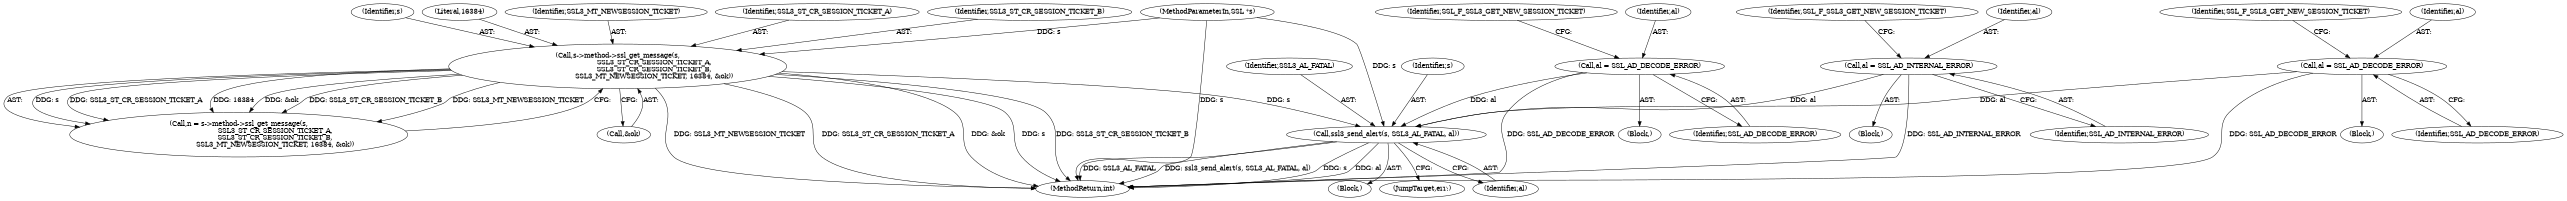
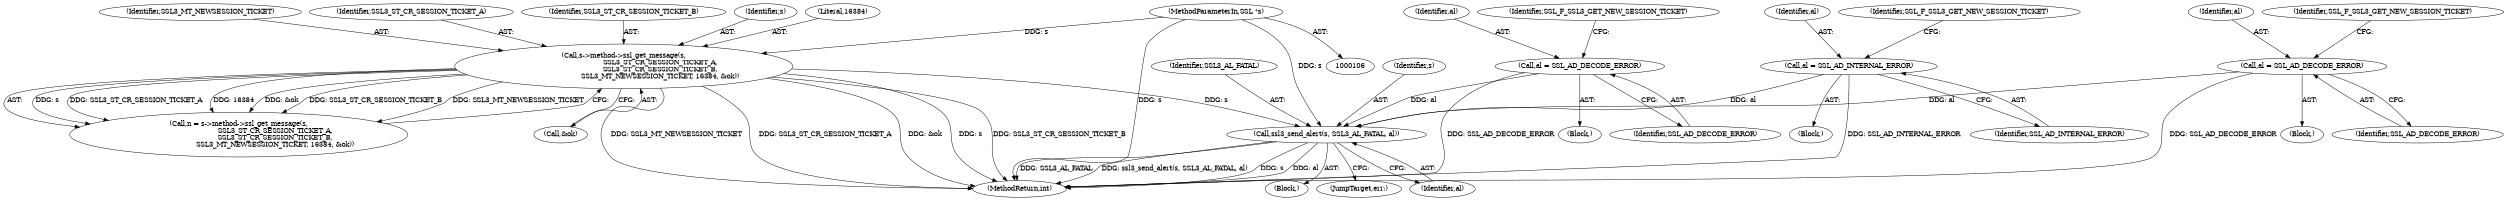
none -> (1350, 66)
